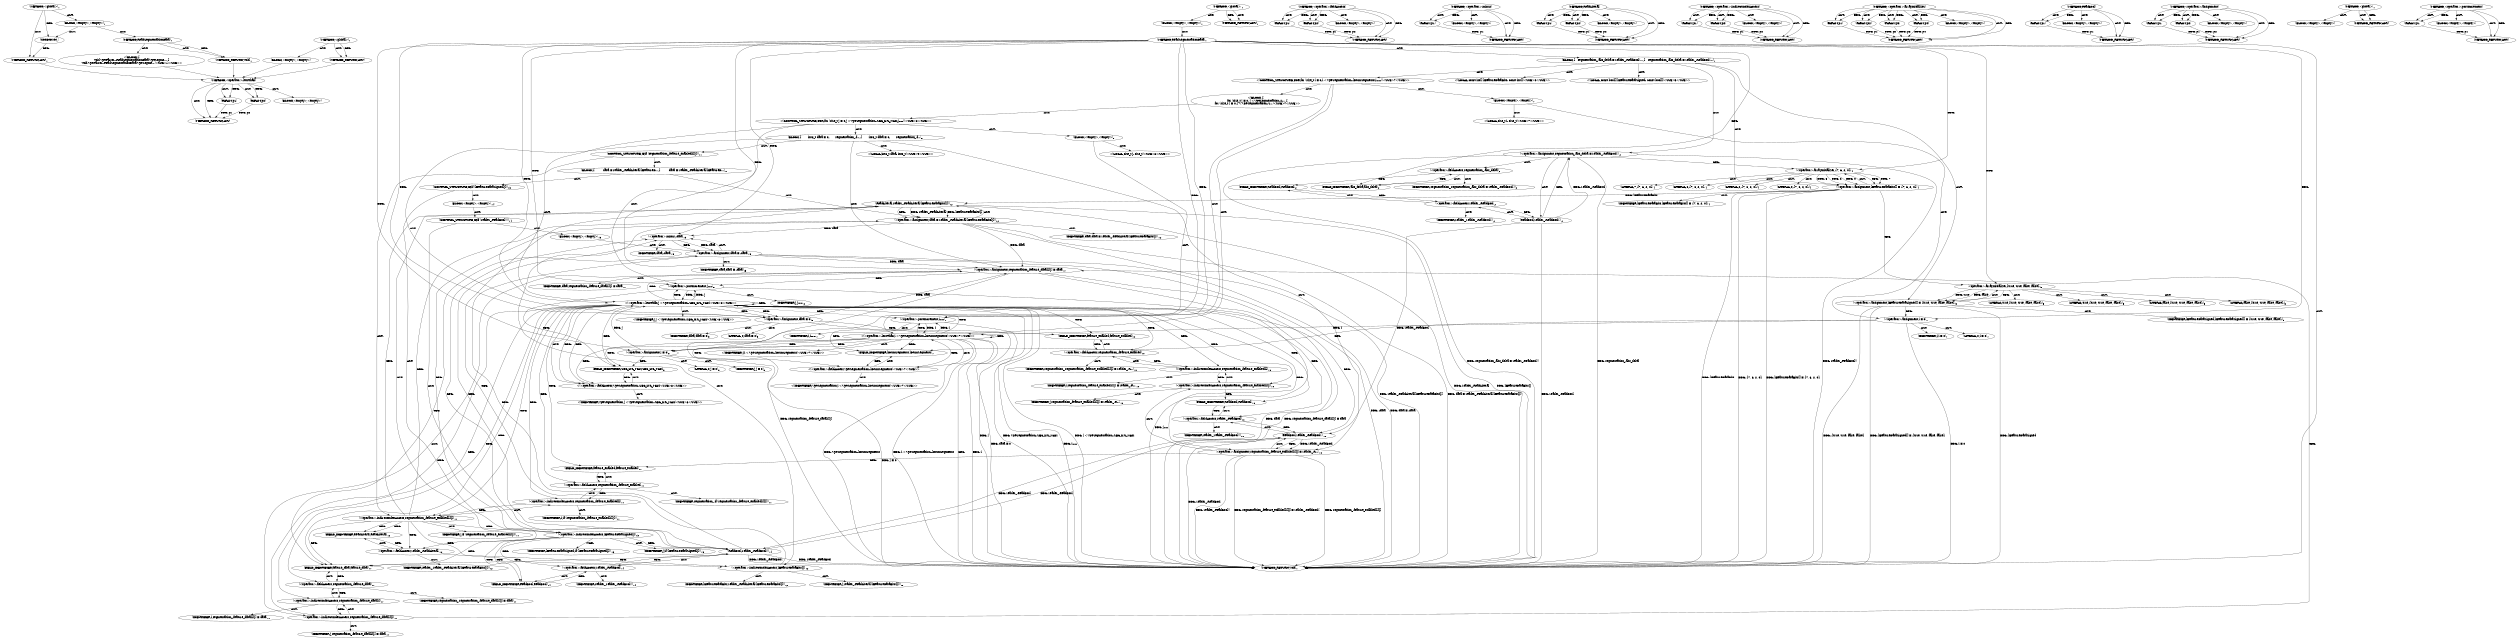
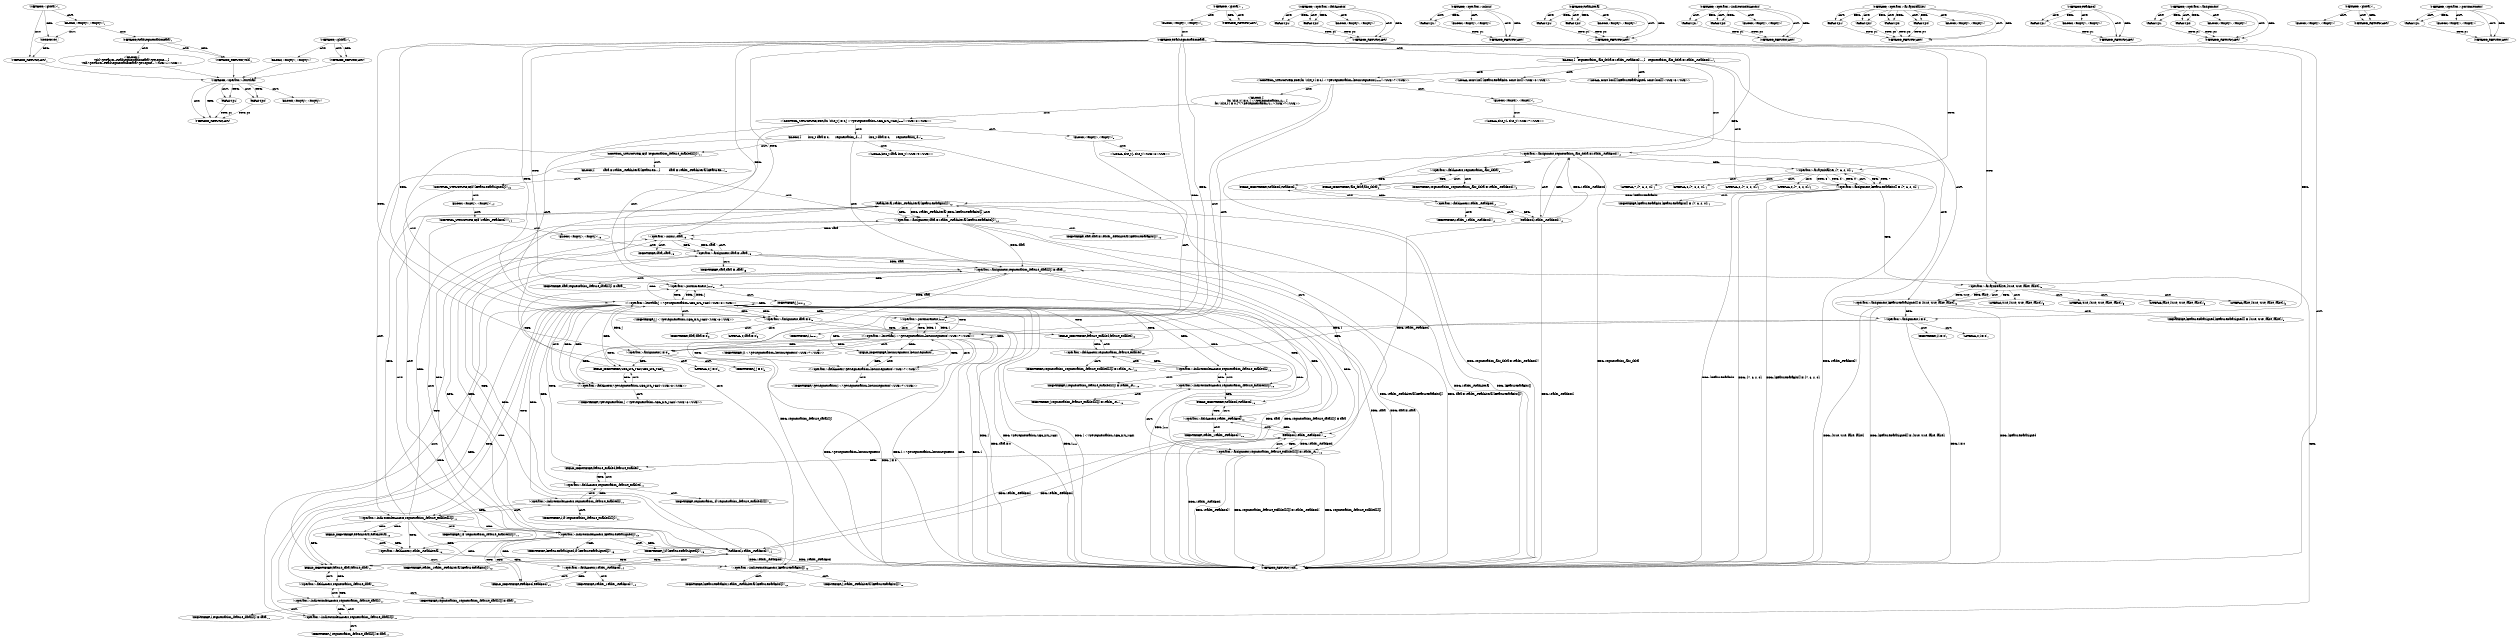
(542, 306) -> (537, 300)
